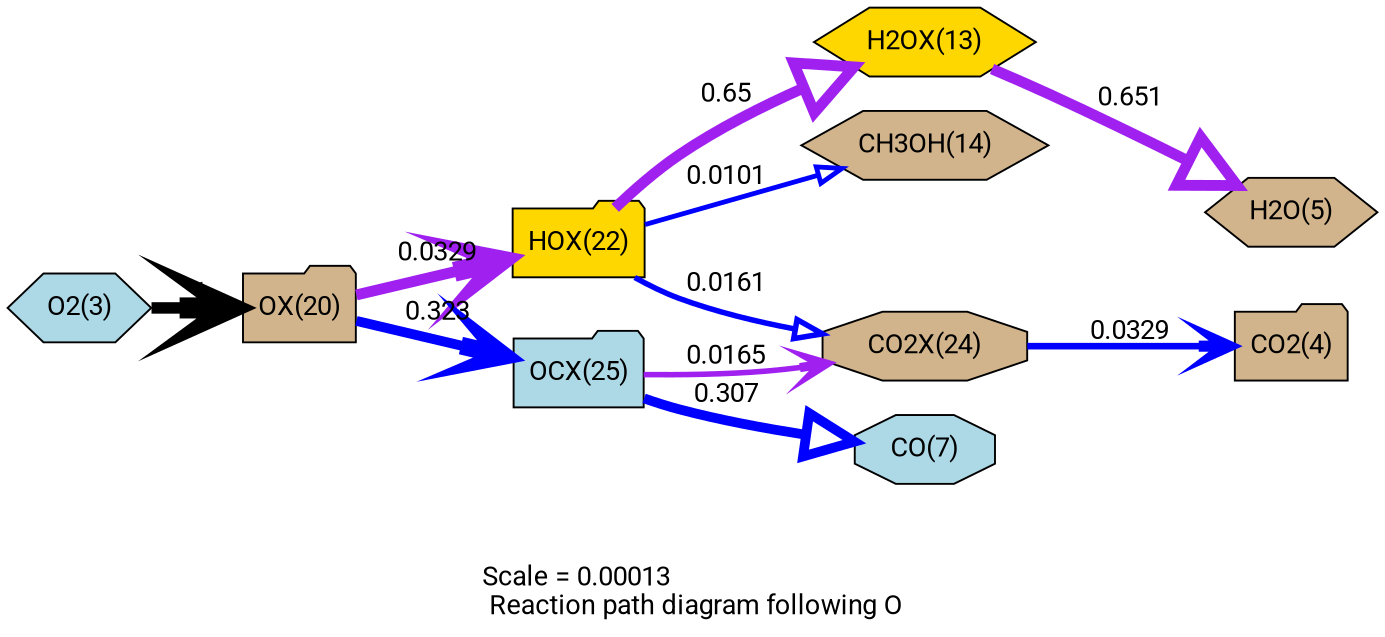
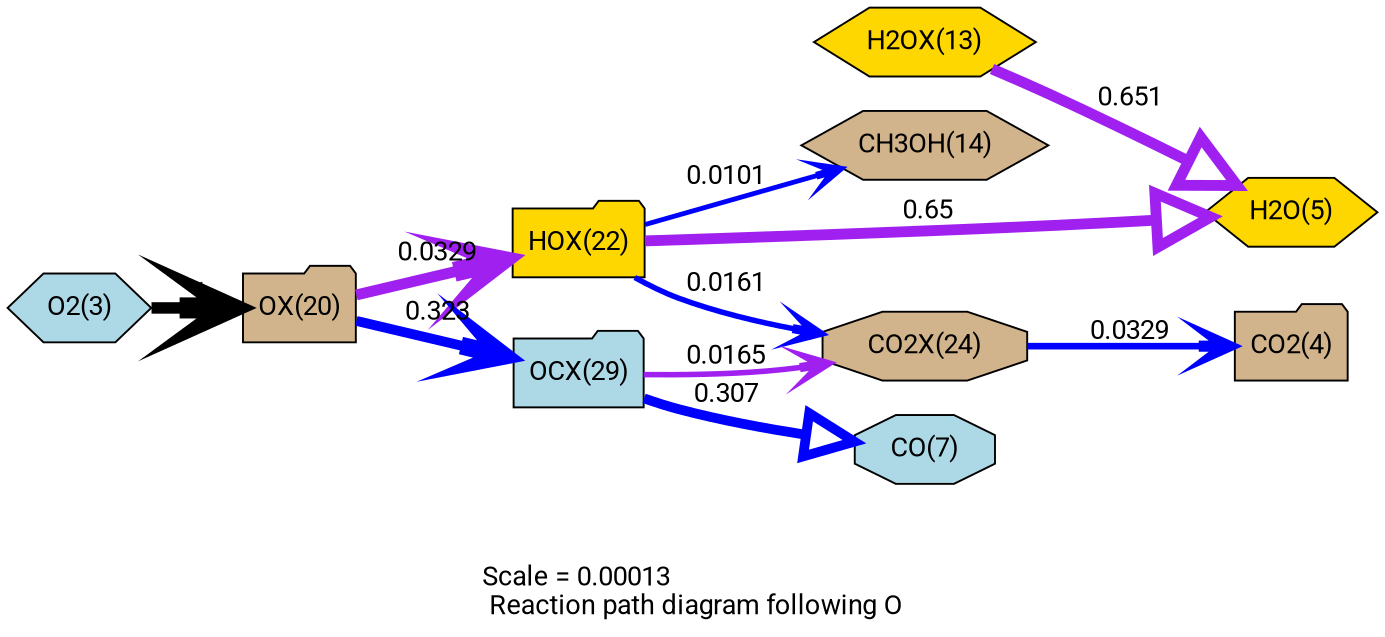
(704, 139) -> (901, 232)
(732, 200) -> (732, 200)
(1291, 212) -> (1291, 212)
(713, 309) -> (713, 309)
(579, 373) -> (579, 373)
